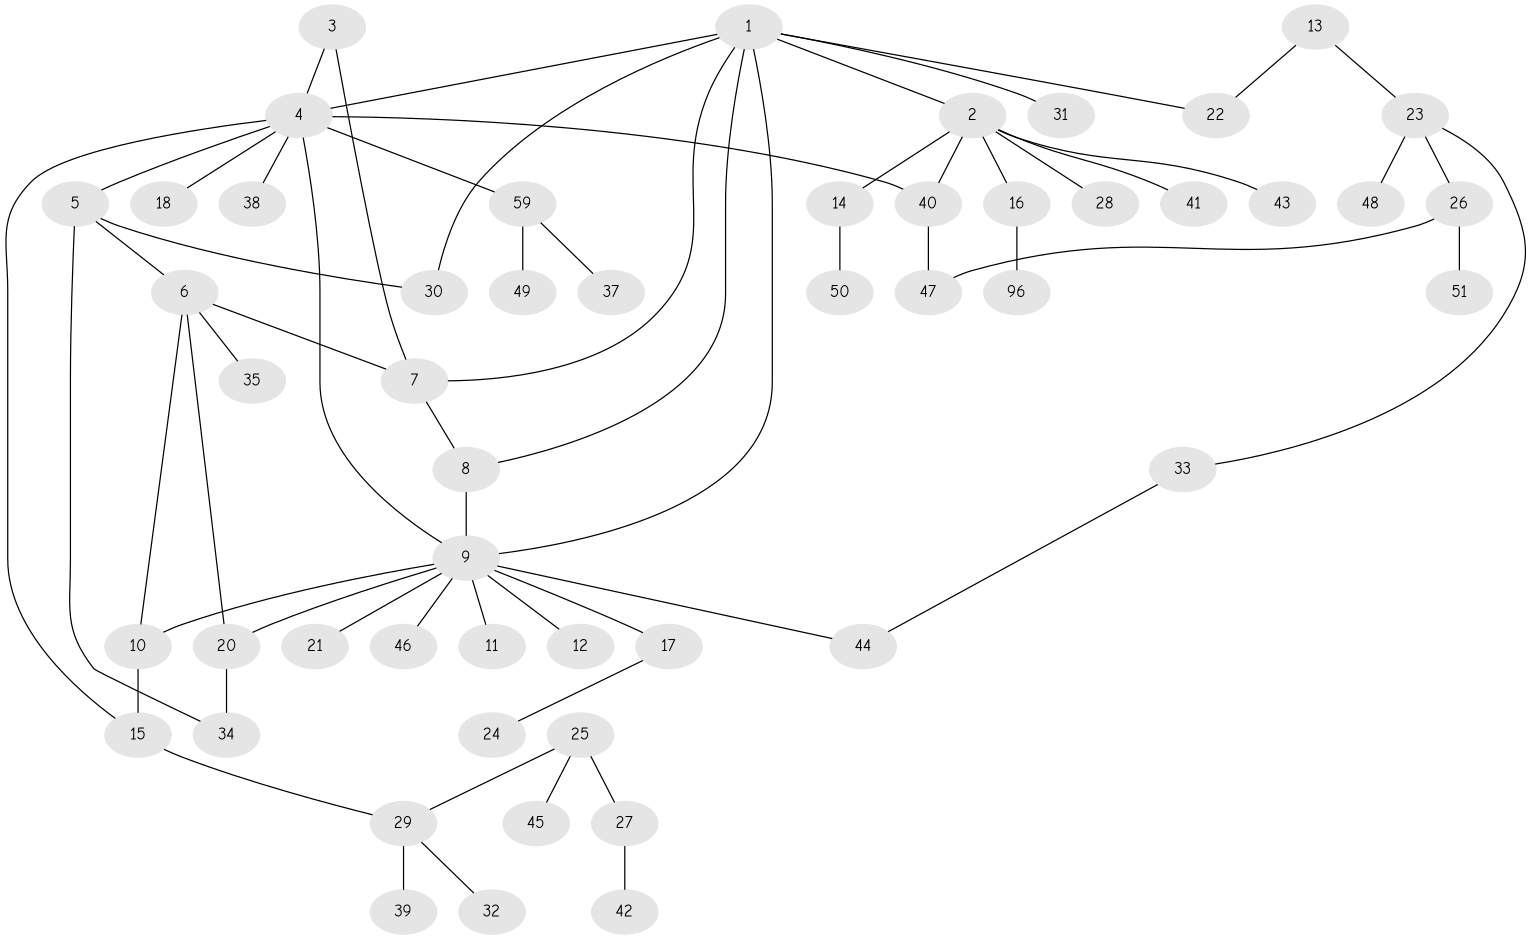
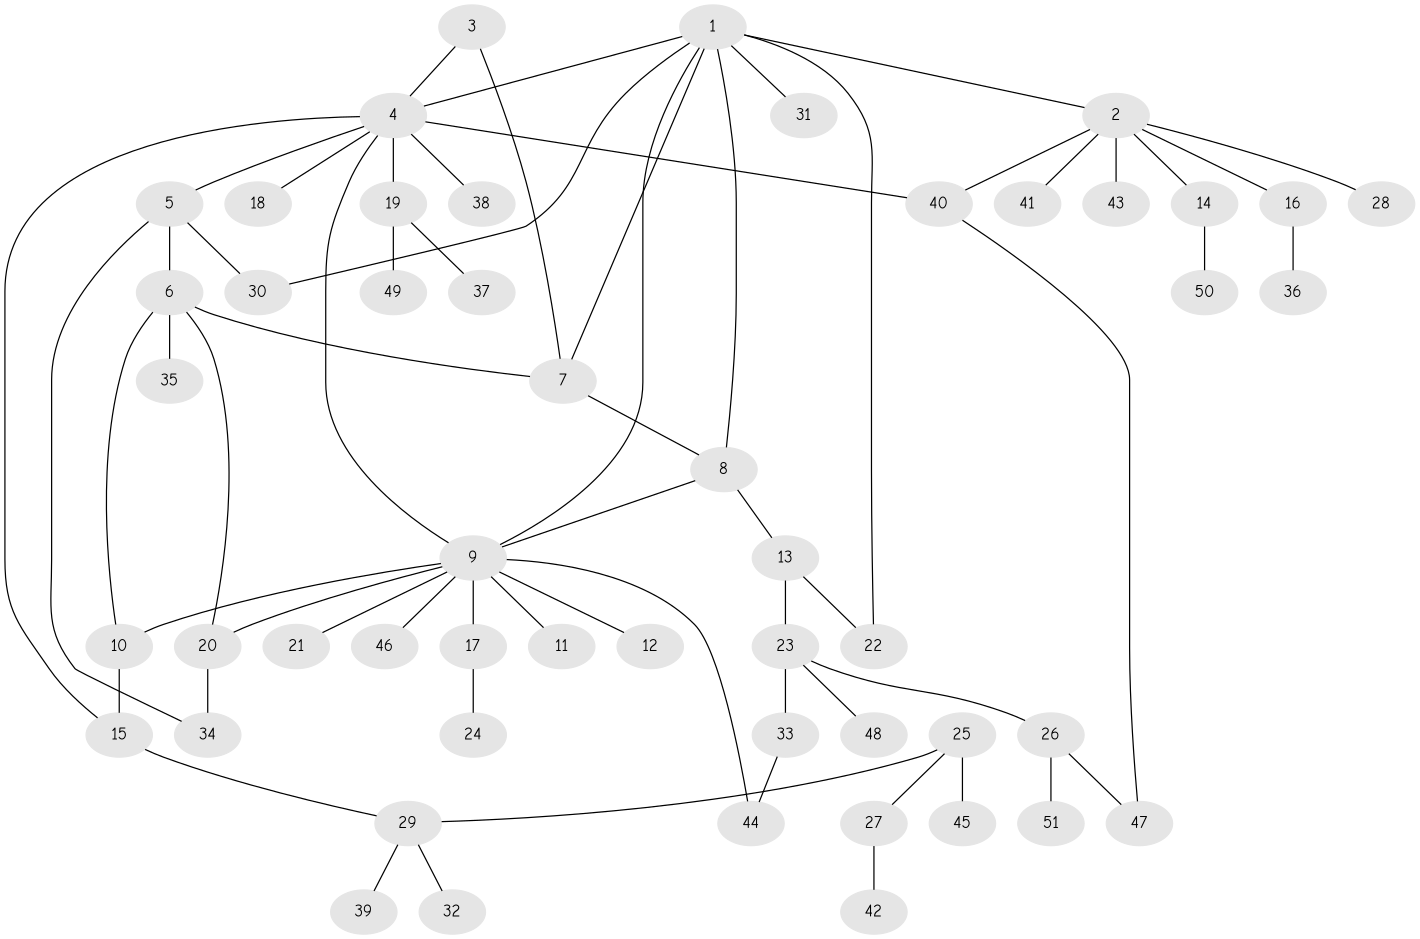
(523, 204) -> (393, 204)
(1017, 293) -> (1293, 293)
none -> (755, 514)
